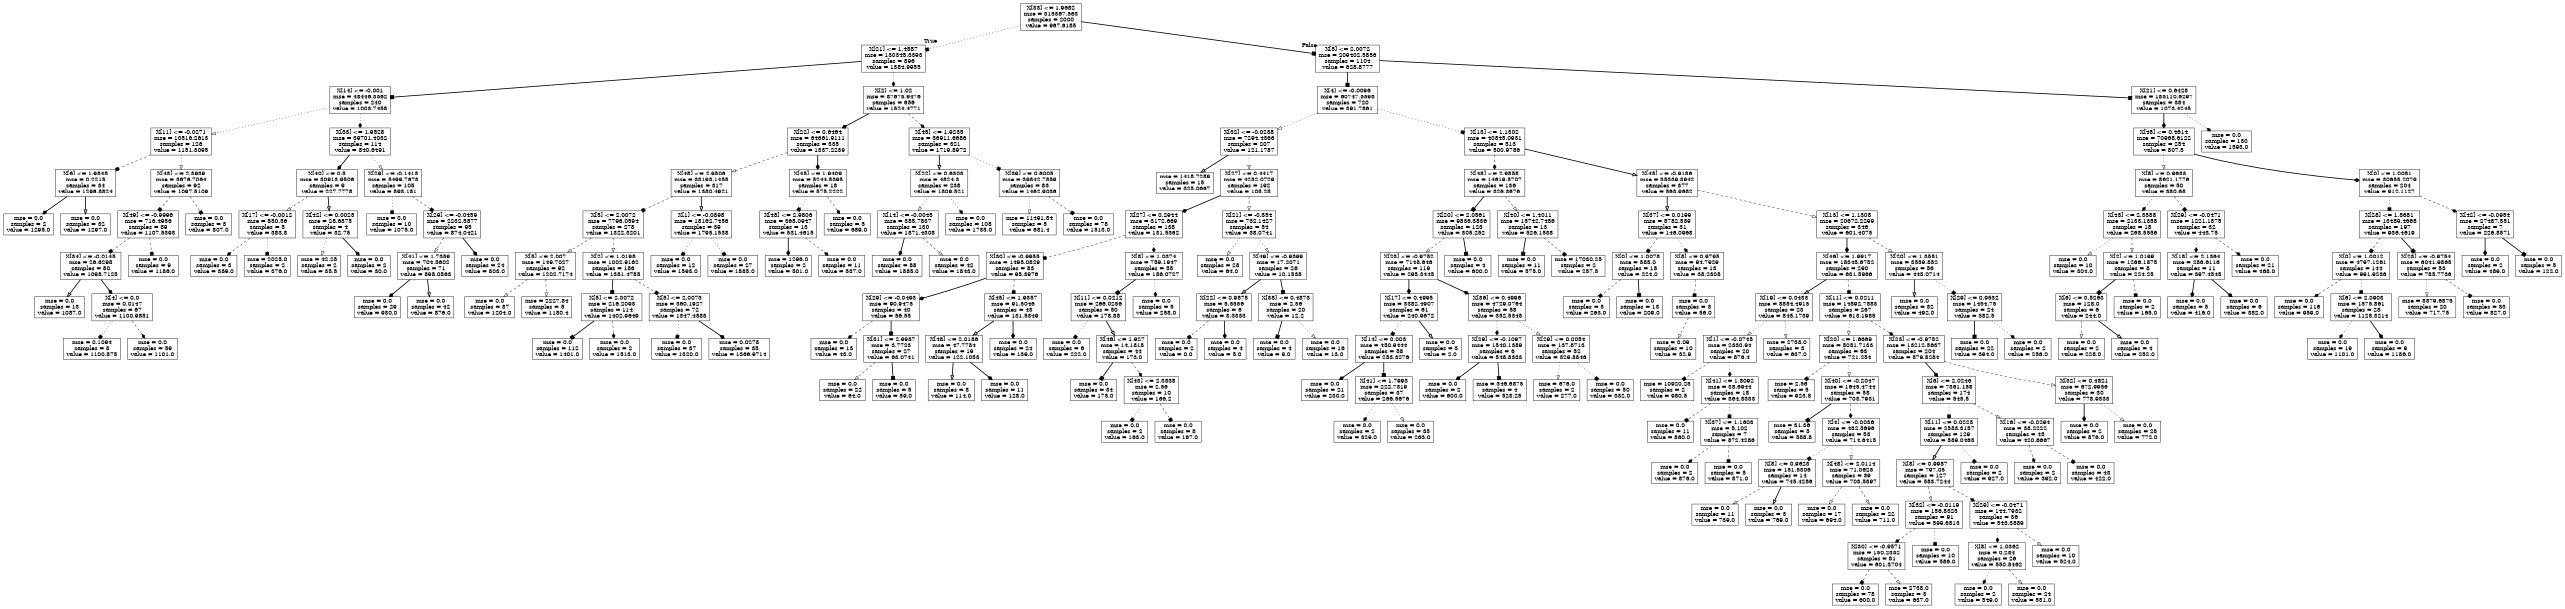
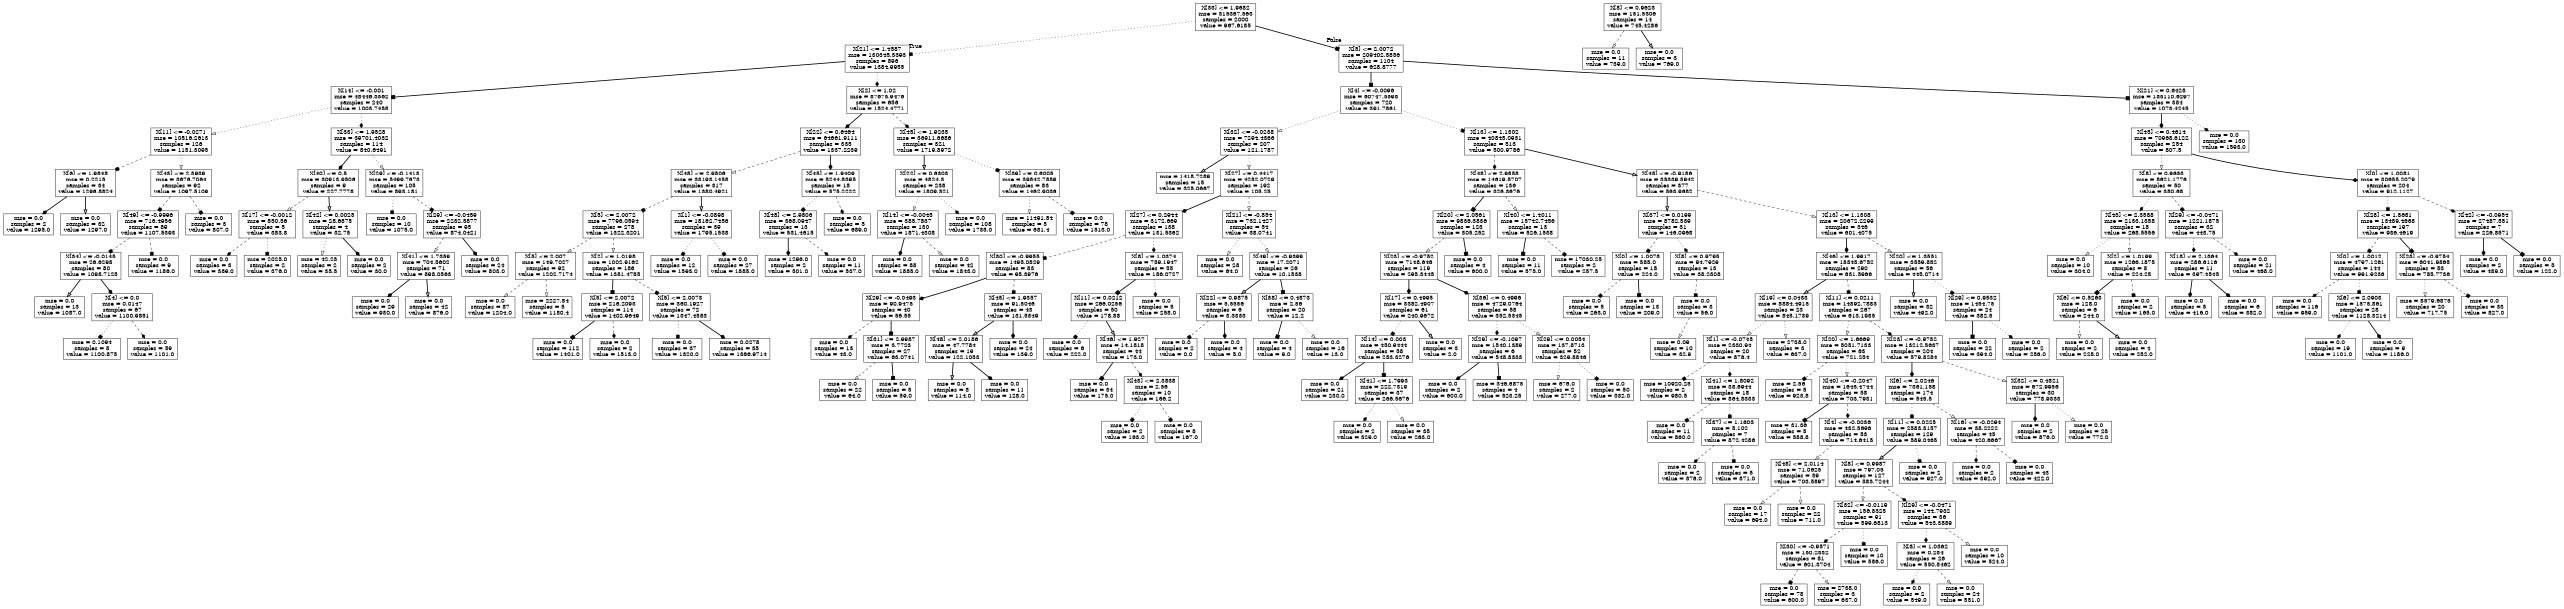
(1851, 450) -> (1825, 451)
(1821, 451) -> none
